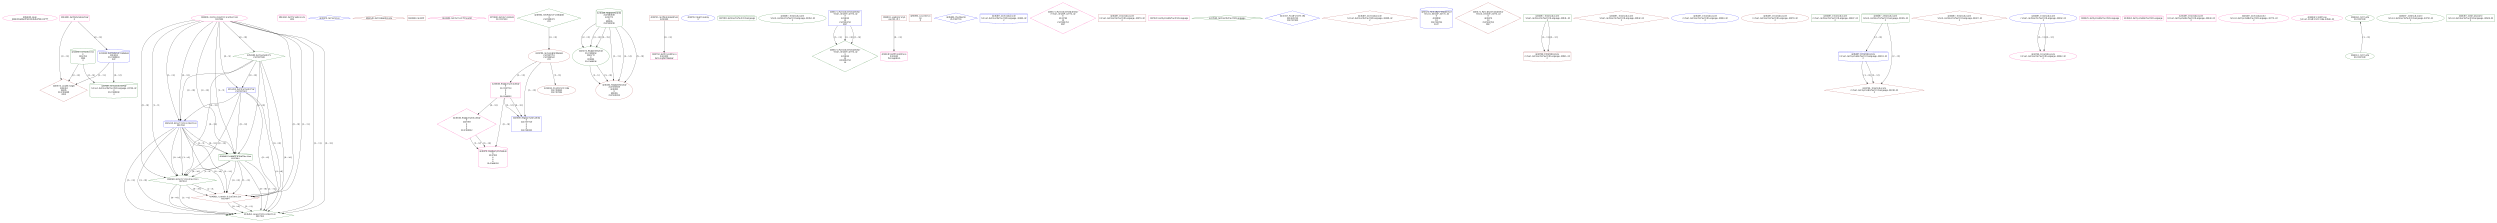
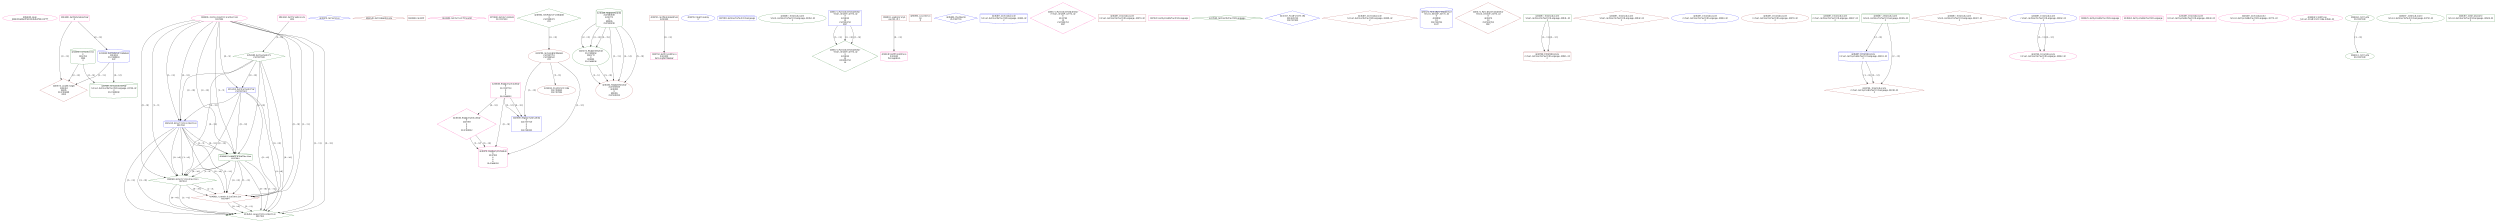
(737, 18) -> (737, 18)
(238, 36) -> (276, 36)
(2362, 38) -> (2354, 37)
(523, 70) -> (568, 119)
